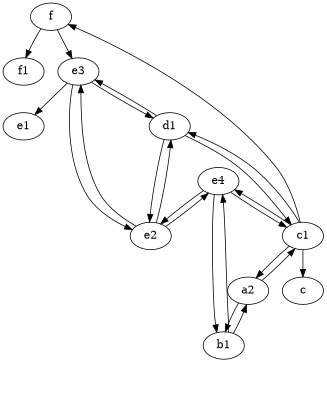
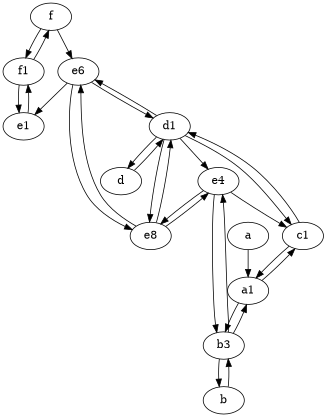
(78, 72) -> (78, 72)
none -> (19, 95)
none -> (29, 103)
(208, 104) -> (40, 49)
none -> (121, 181)
(266, 209) -> (192, 151)
(151, 236) -> (151, 236)
none -> (248, 236)
(248, 291) -> (248, 291)
(303, 291) -> none
(224, 346) -> (224, 346)
none -> (224, 400)
